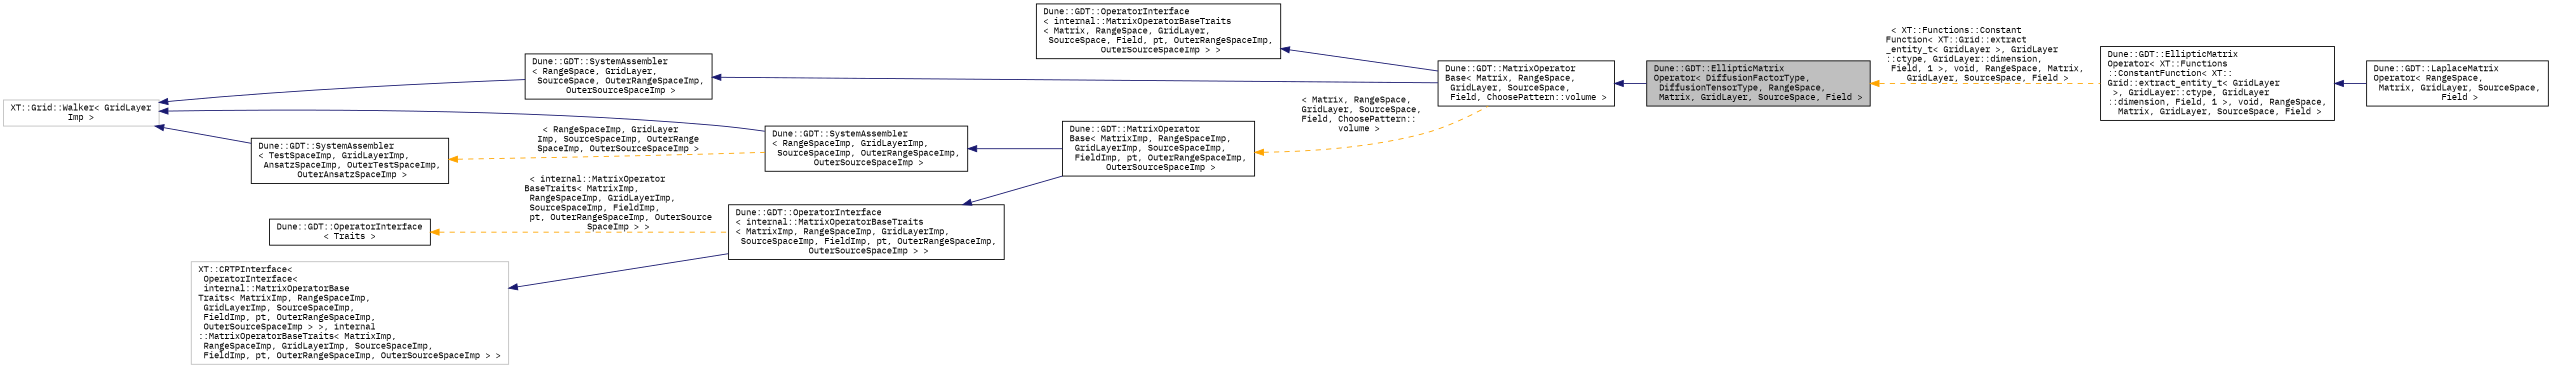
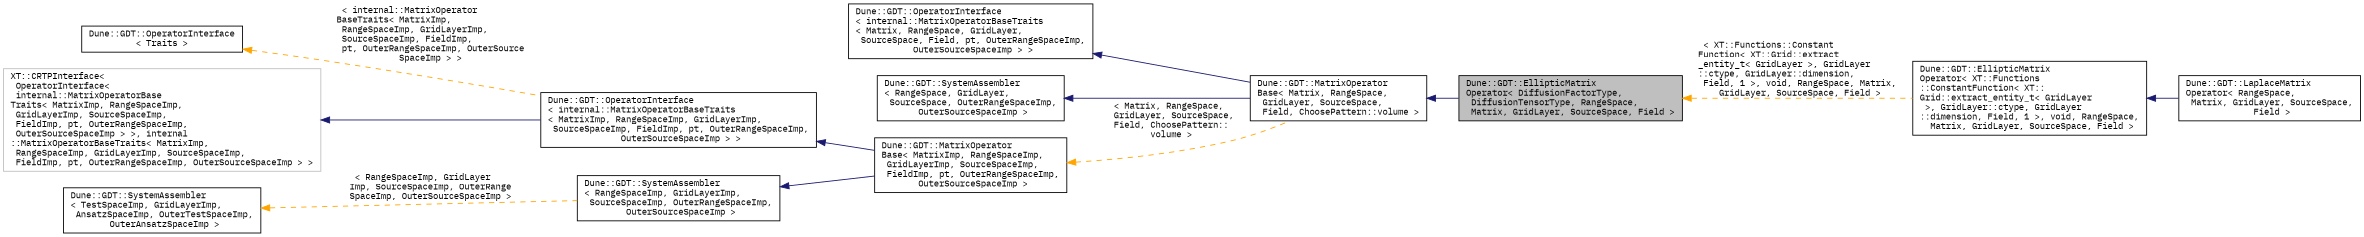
(81, 113) -> none
